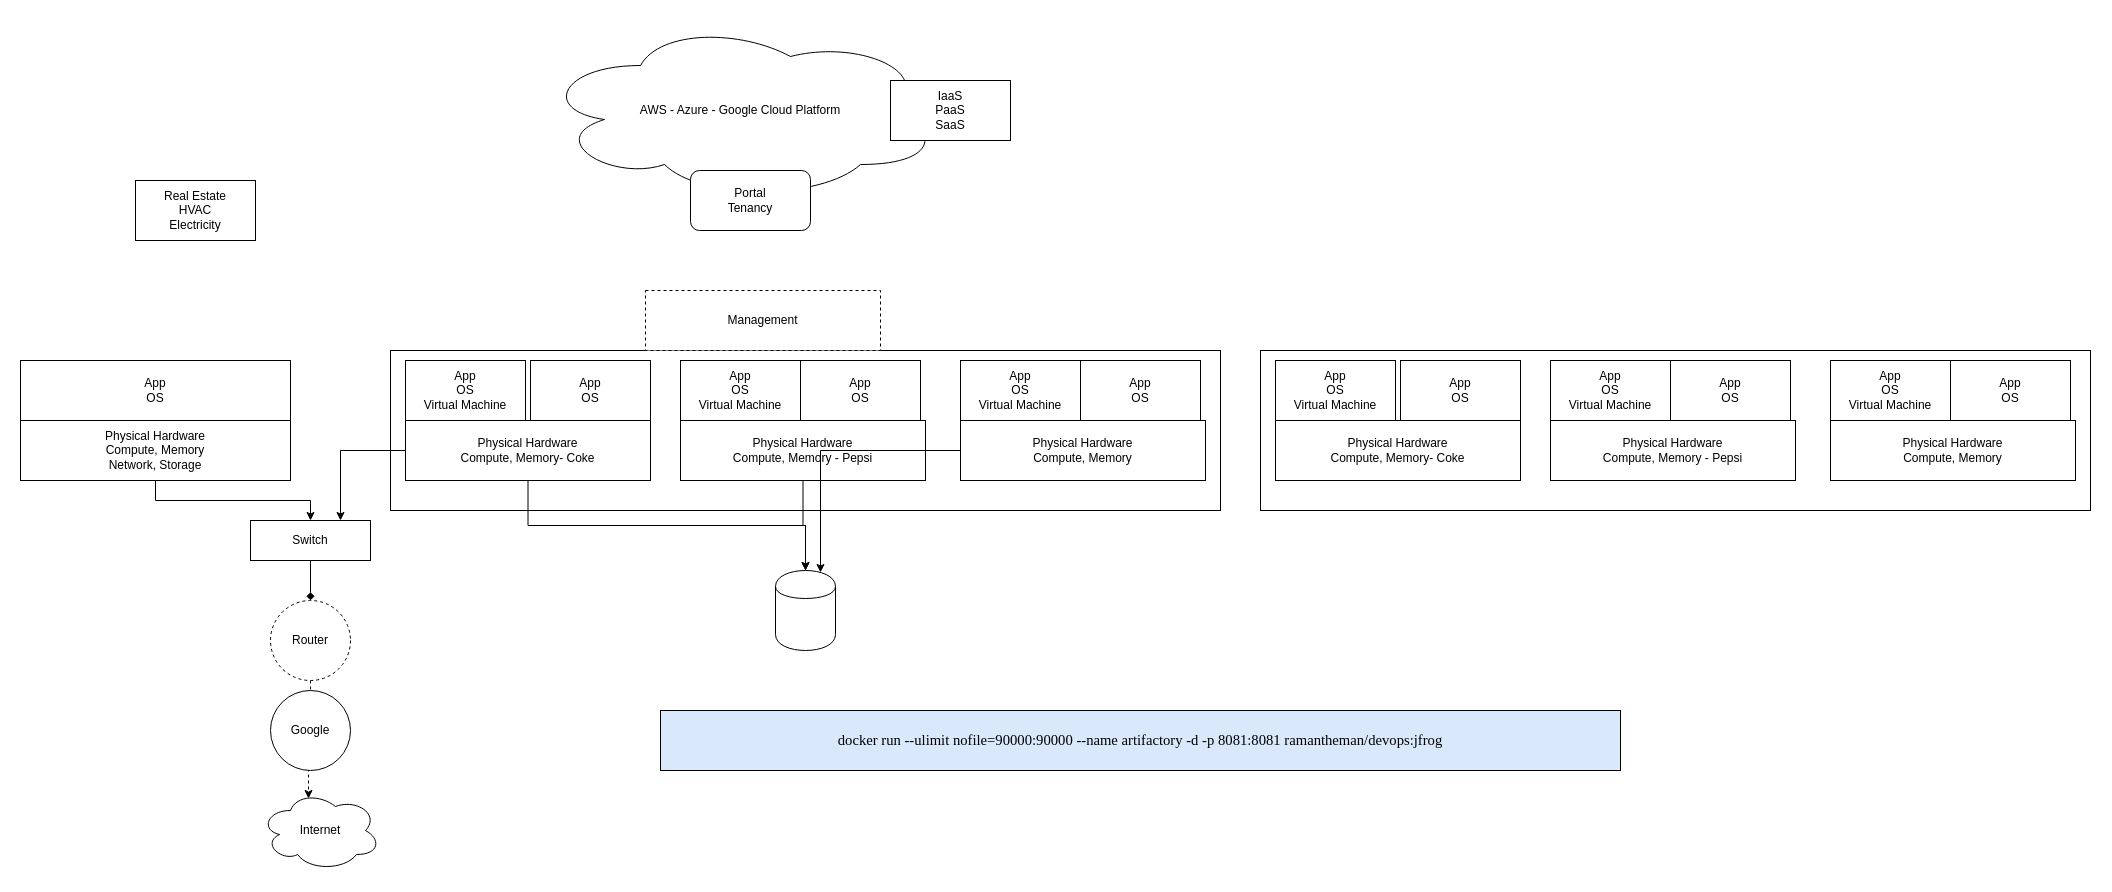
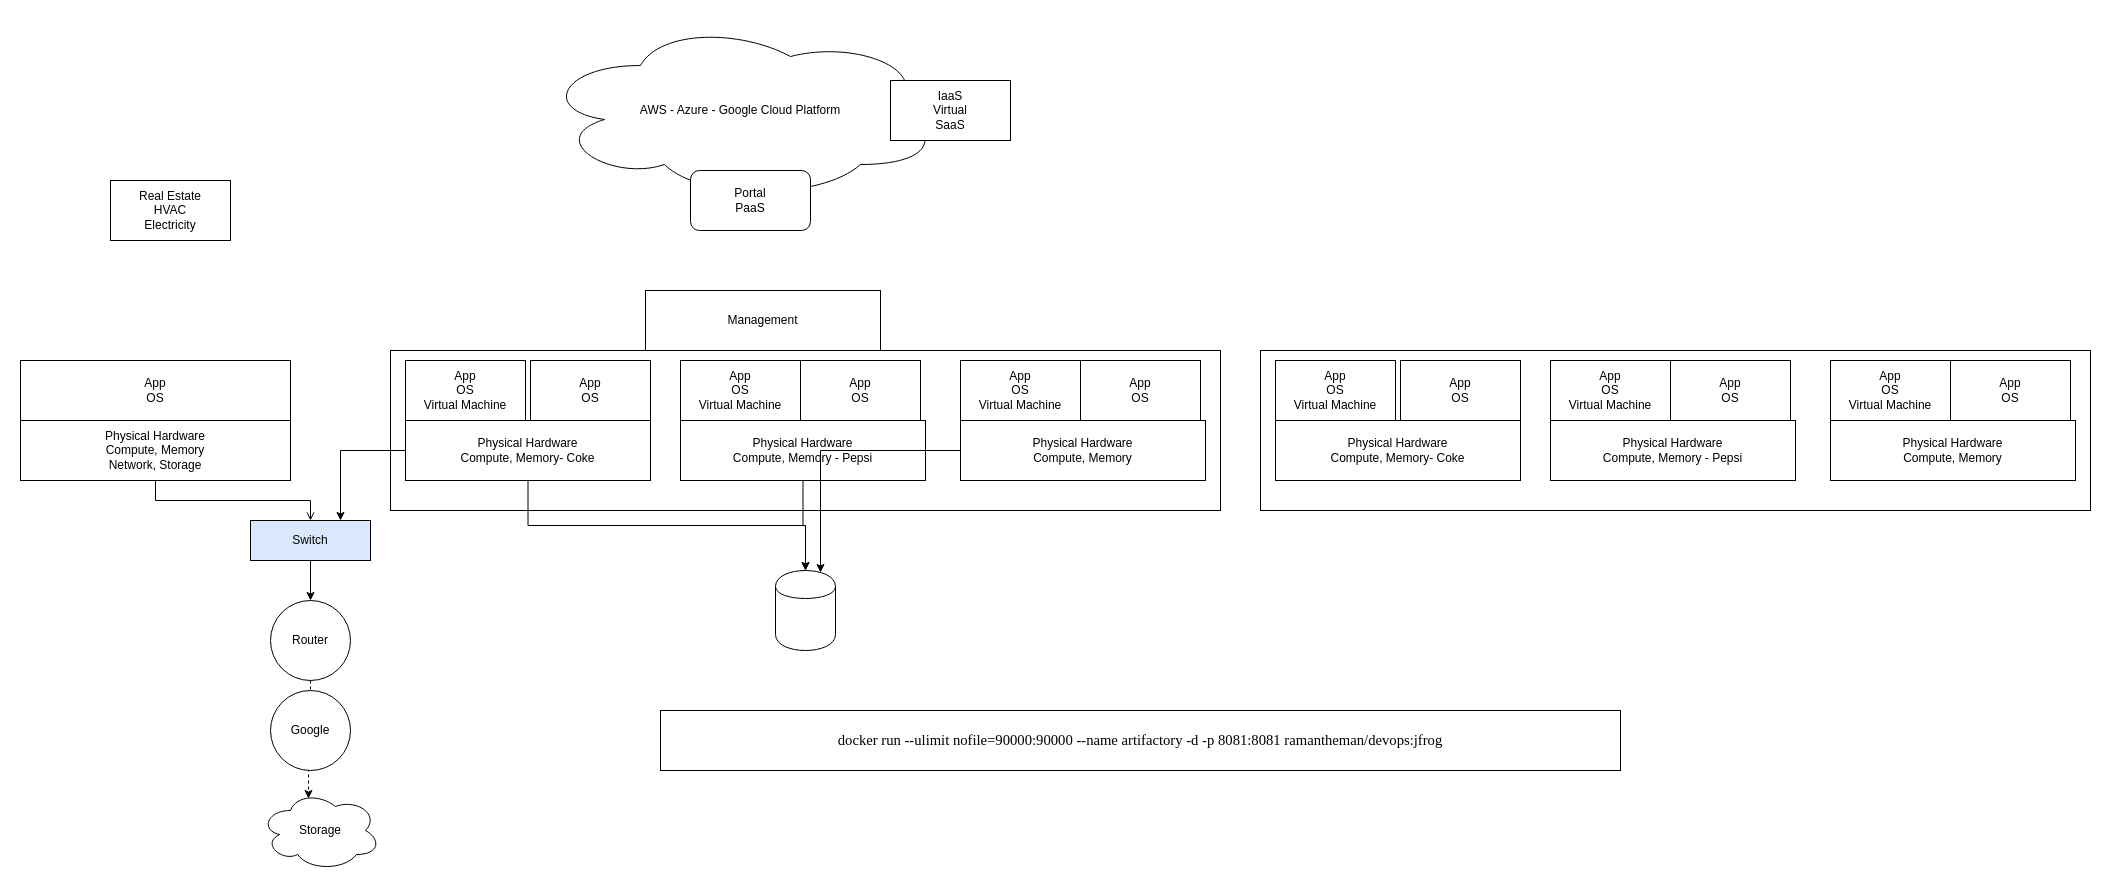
(951, 111) -> (951, 111)
(751, 201) -> (751, 201)
(196, 211) -> (171, 211)
(763, 321) -> (763, 321)
(311, 512) -> (311, 514)
(311, 541) -> (311, 541)
(311, 592) -> (311, 592)
(311, 641) -> (311, 641)
(1141, 741) -> (1141, 741)
(321, 831) -> (321, 831)
